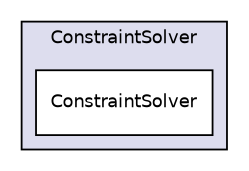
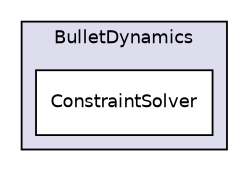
(124, 39) -> (124, 39)
